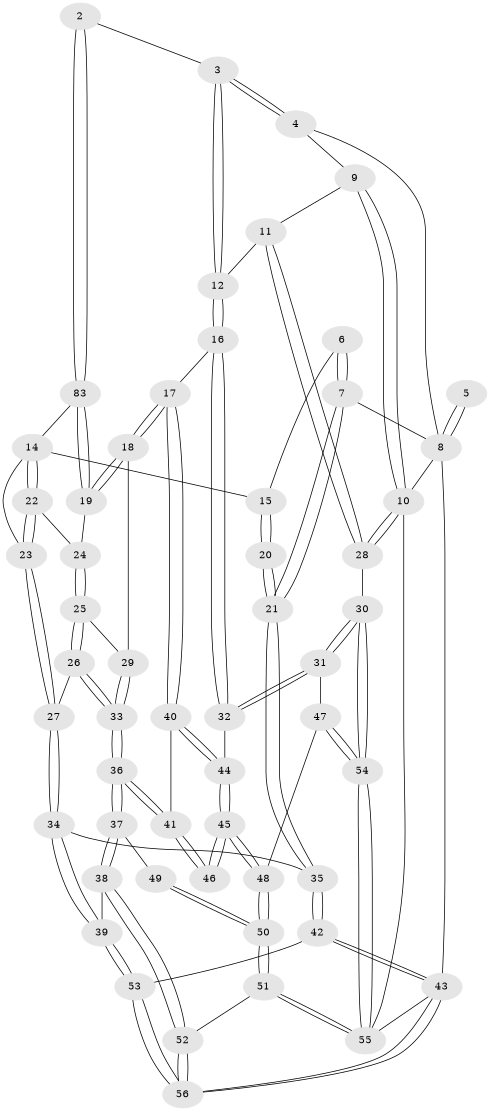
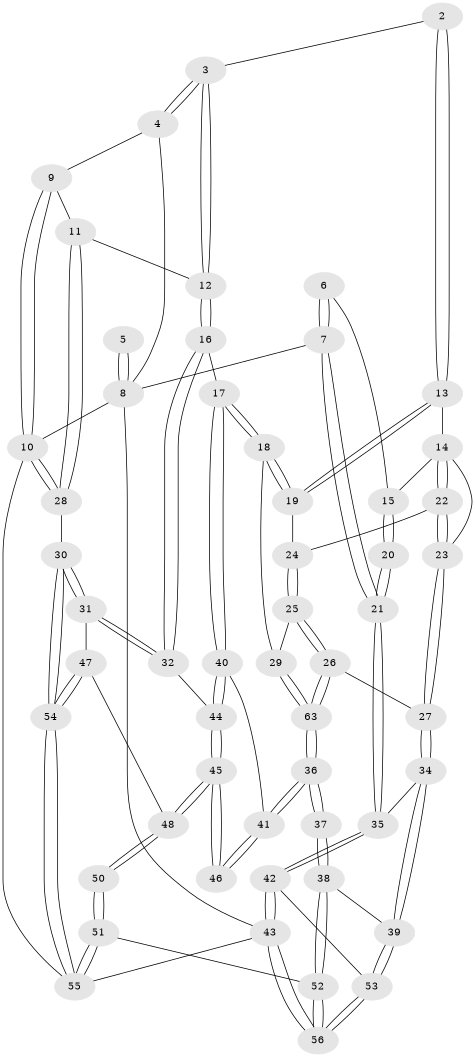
(80, 394) -> (442, 394)
(117, 717) -> (311, 717)
(156, 879) -> none
